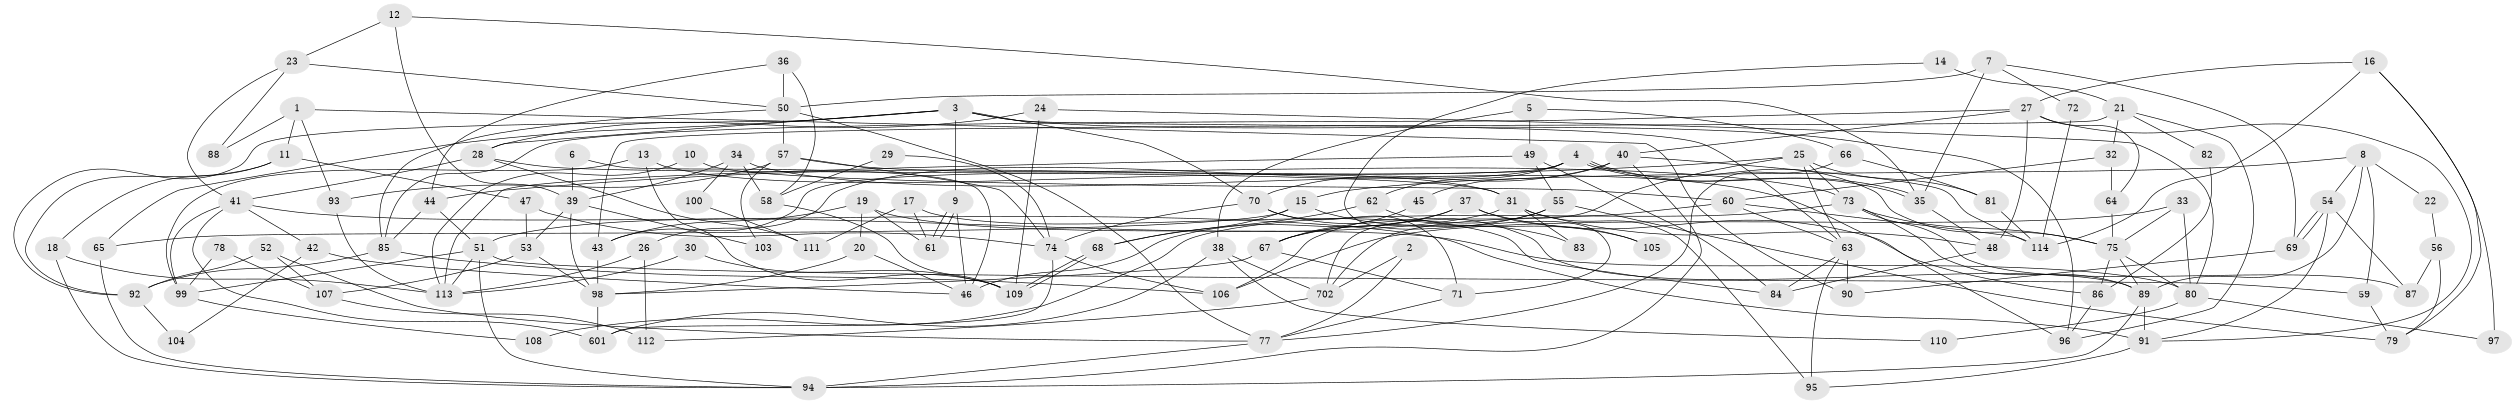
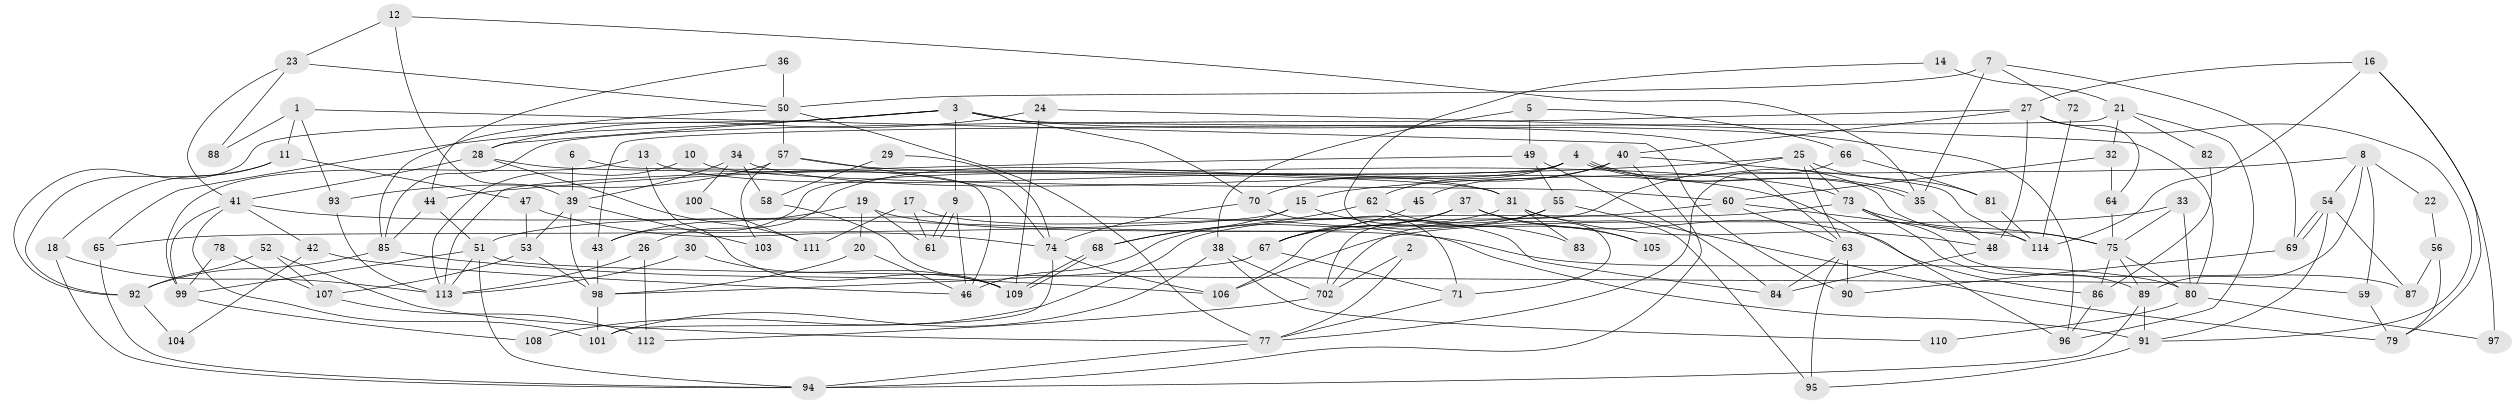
(815, 137) -> none
(1544, 251) -> none
(598, 342) -> (598, 342)
